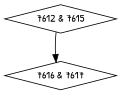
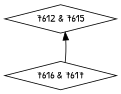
(55, 43) -> (66, 51)
